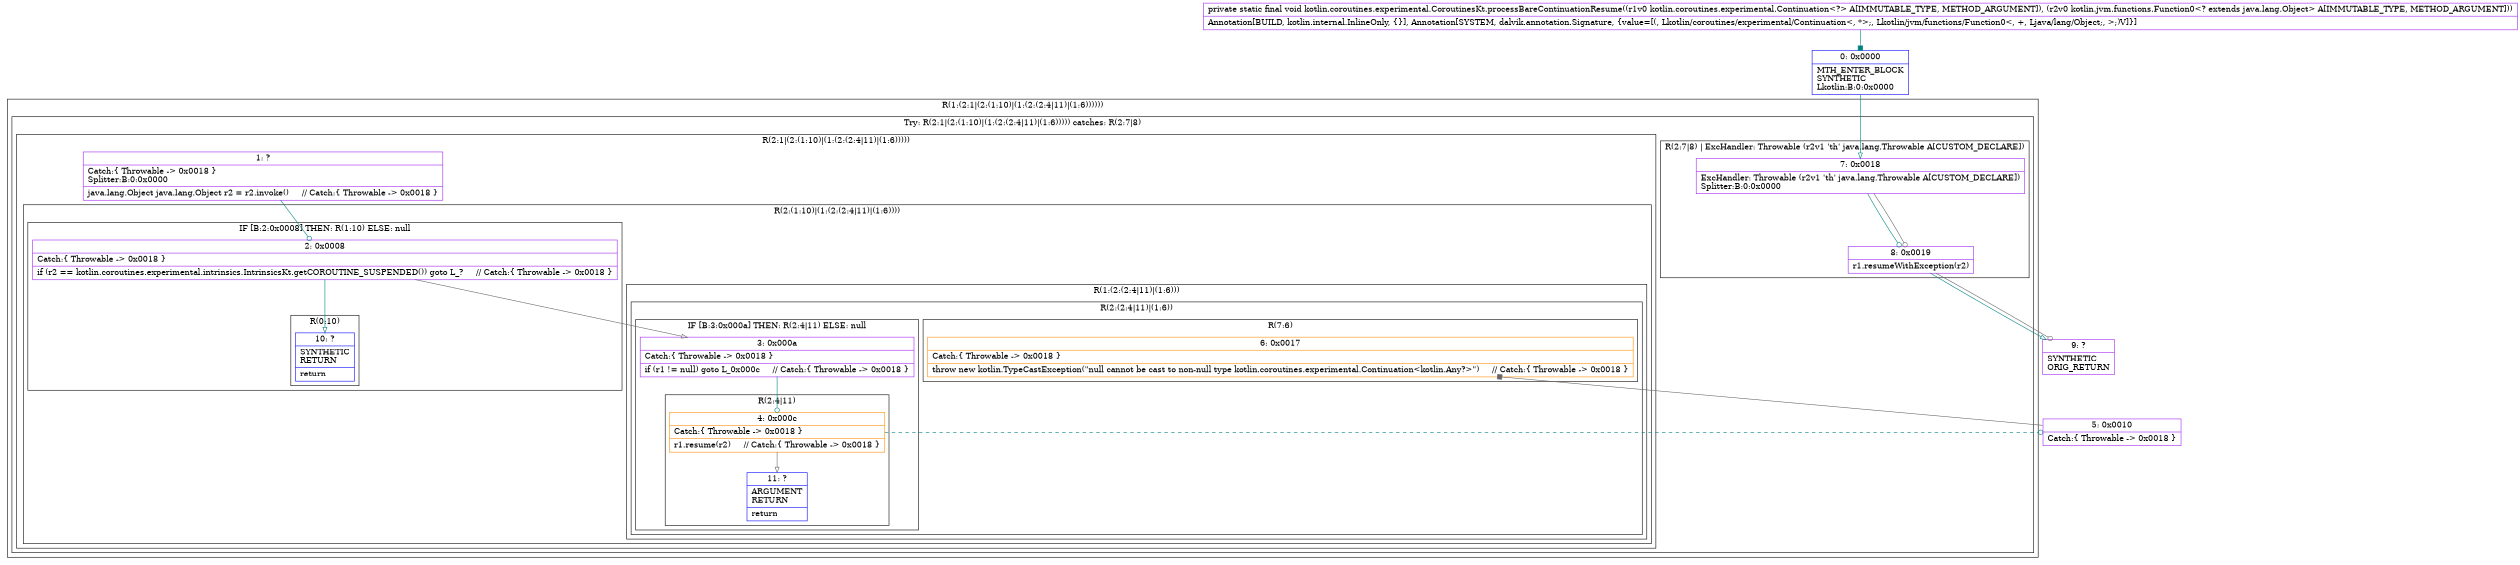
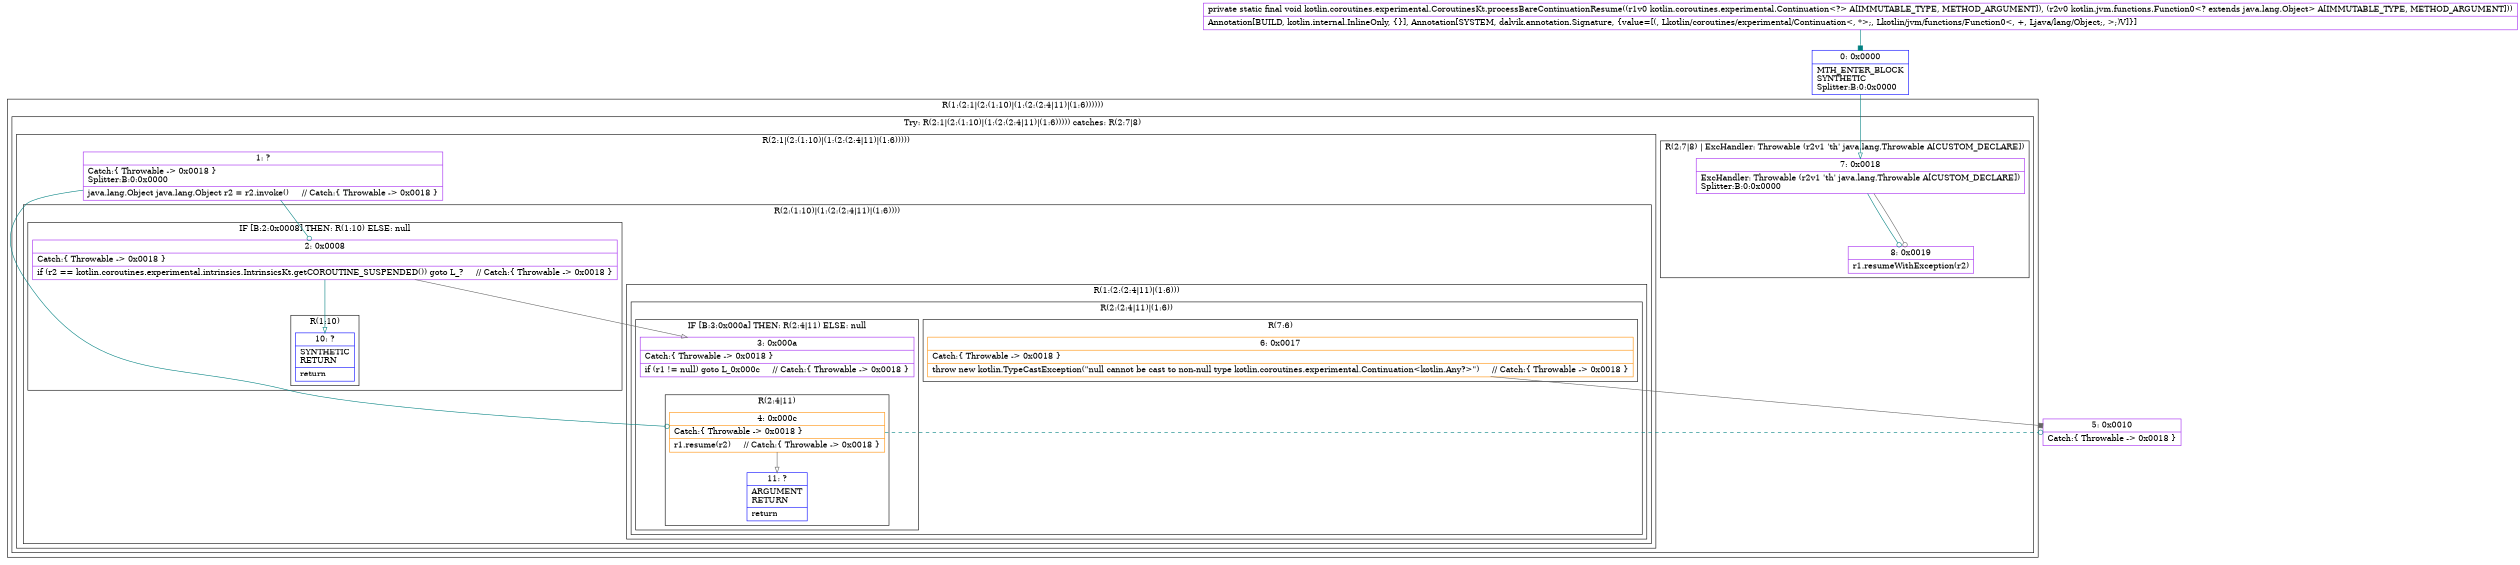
(1855, 87) -> (1857, 87)
(325, 322) -> (325, 322)
(2079, 357) -> none
(777, 391) -> (259, 384)
(1773, 401) -> (1764, 401)
